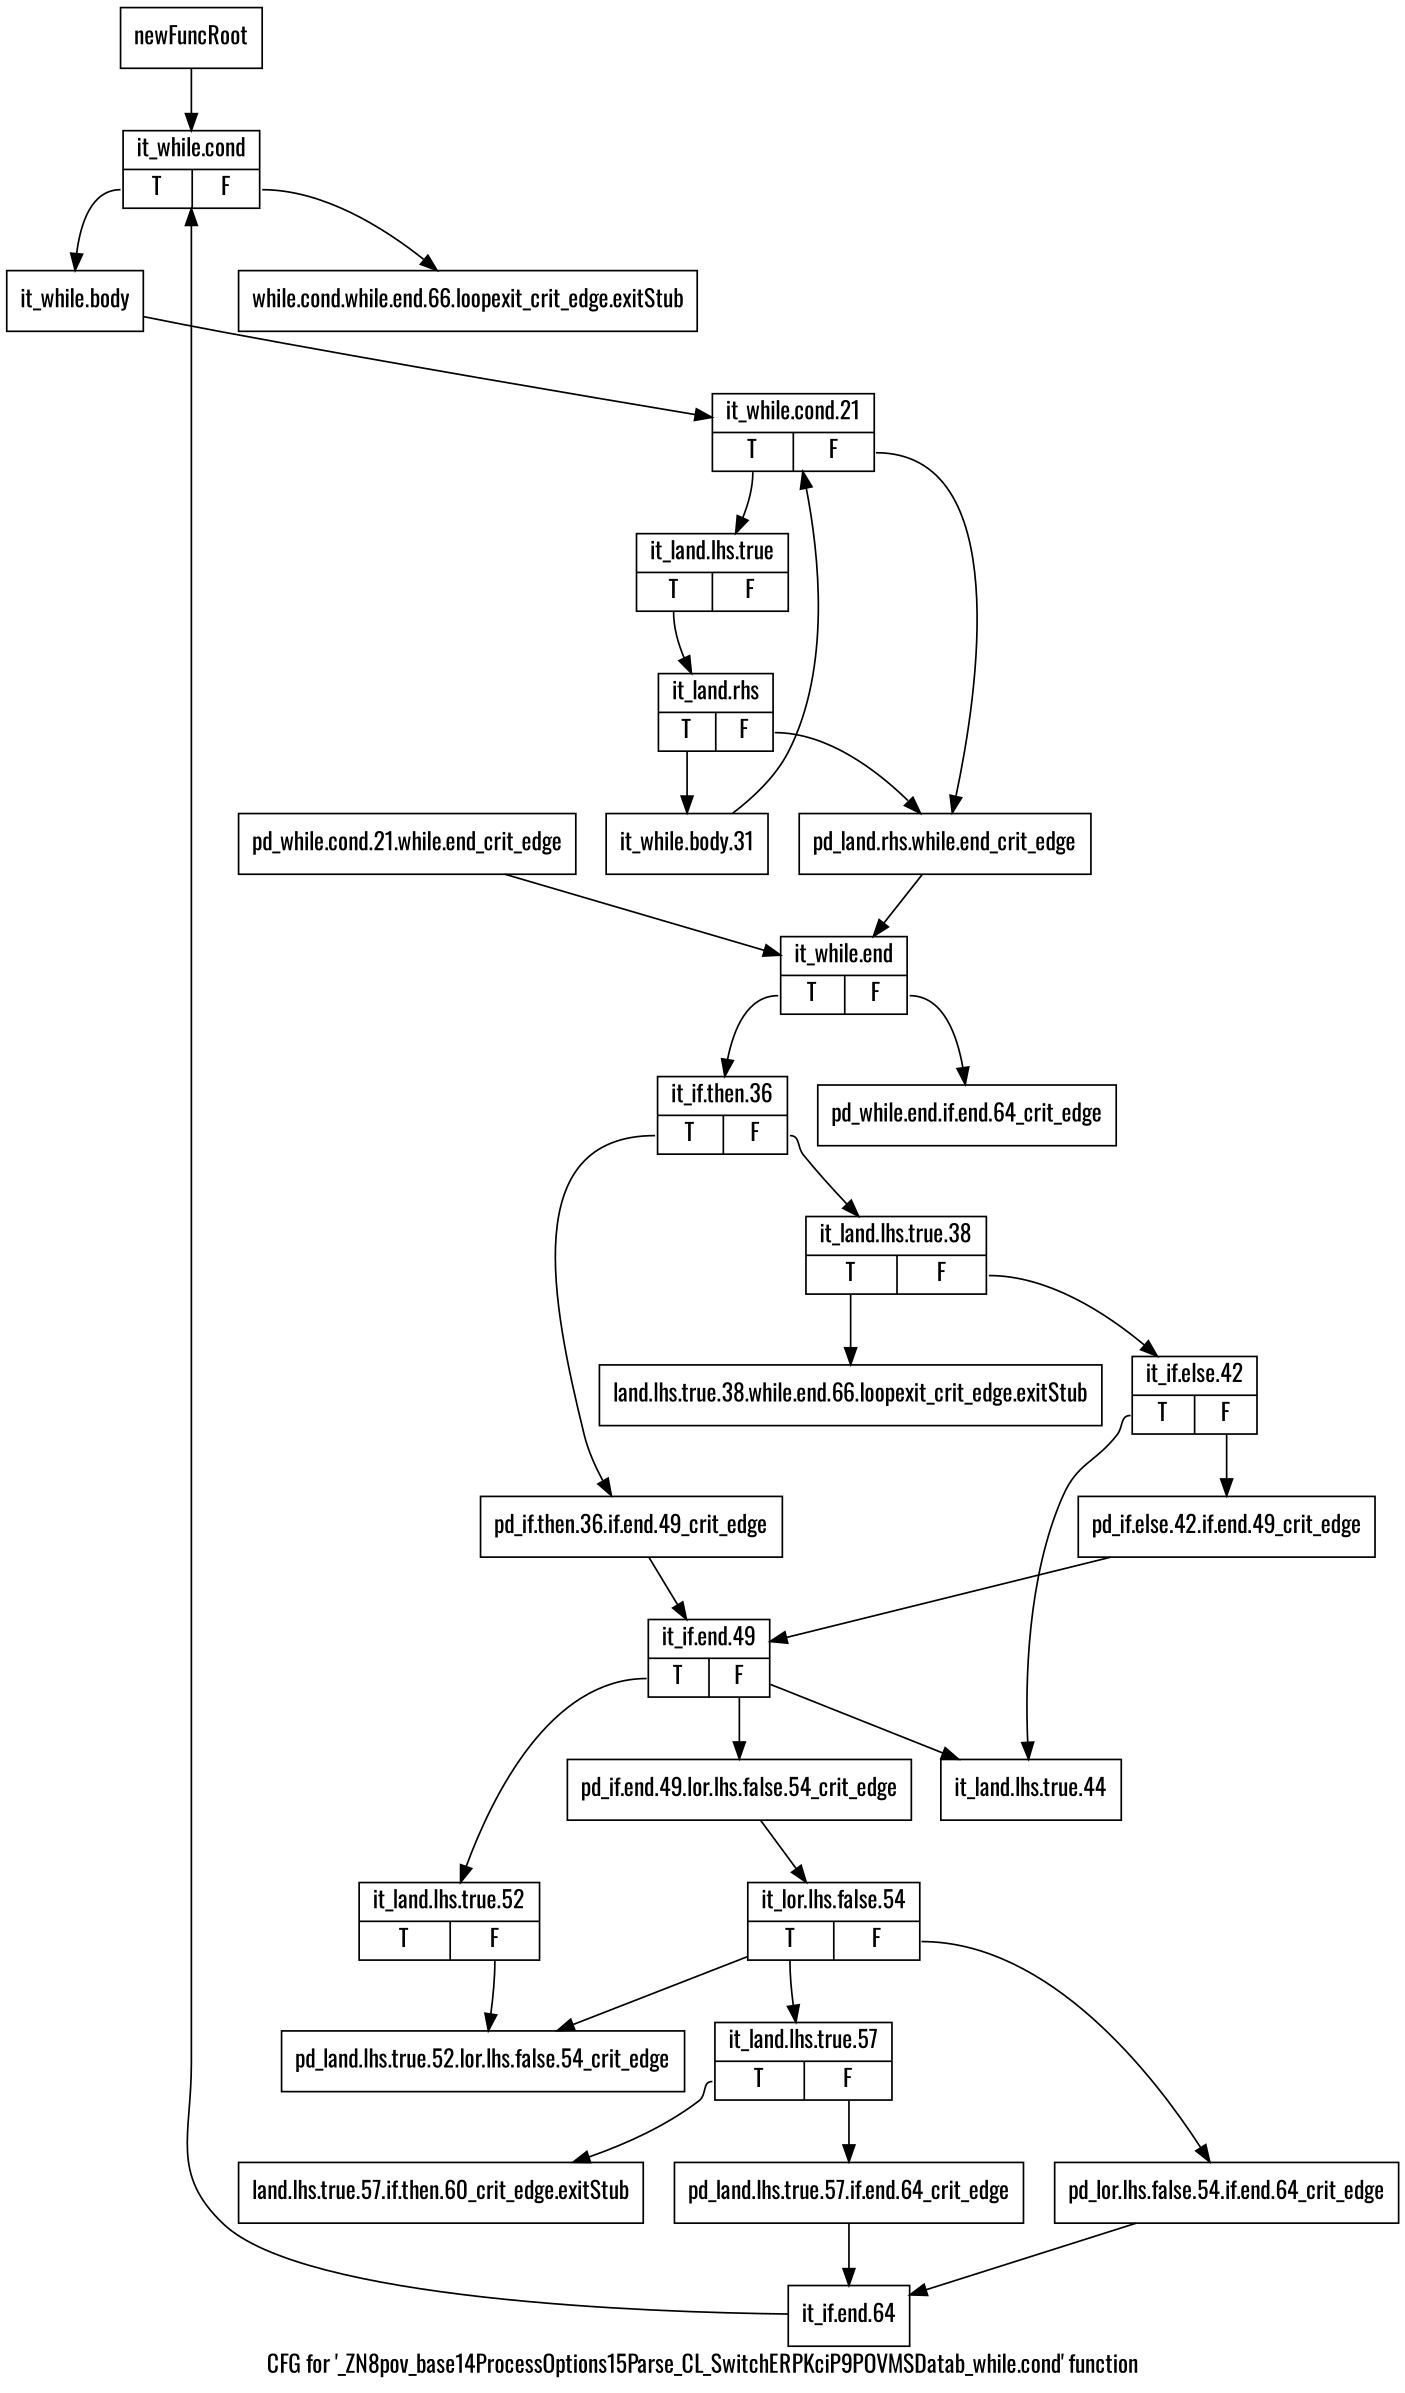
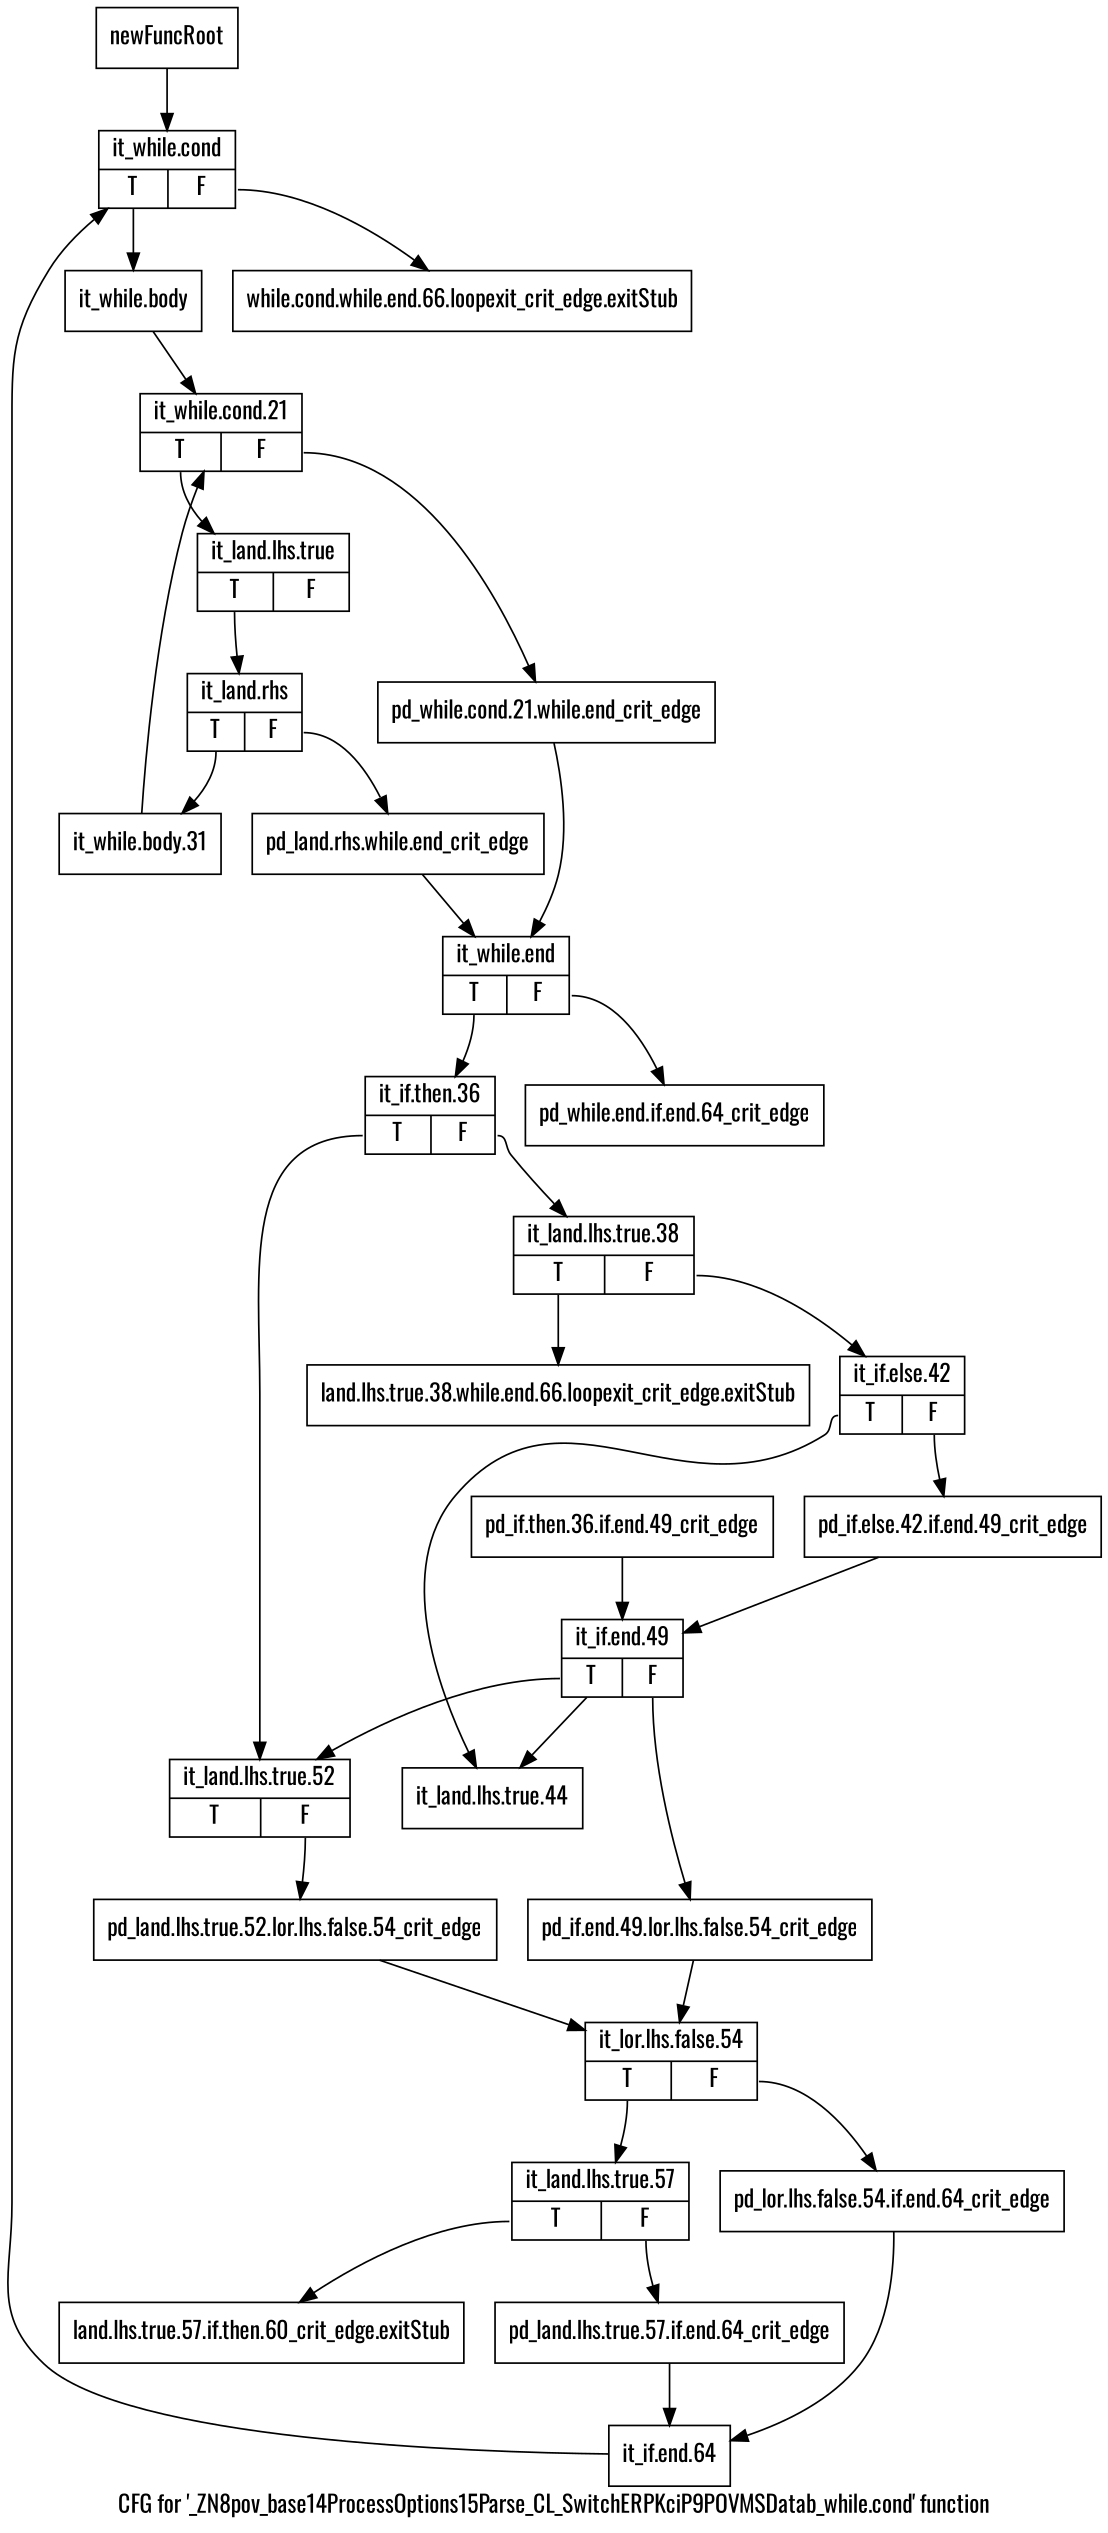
(976, 599) -> (443, 528)
(556, 1282) -> (260, 1410)
(660, 1991) -> (474, 1992)
